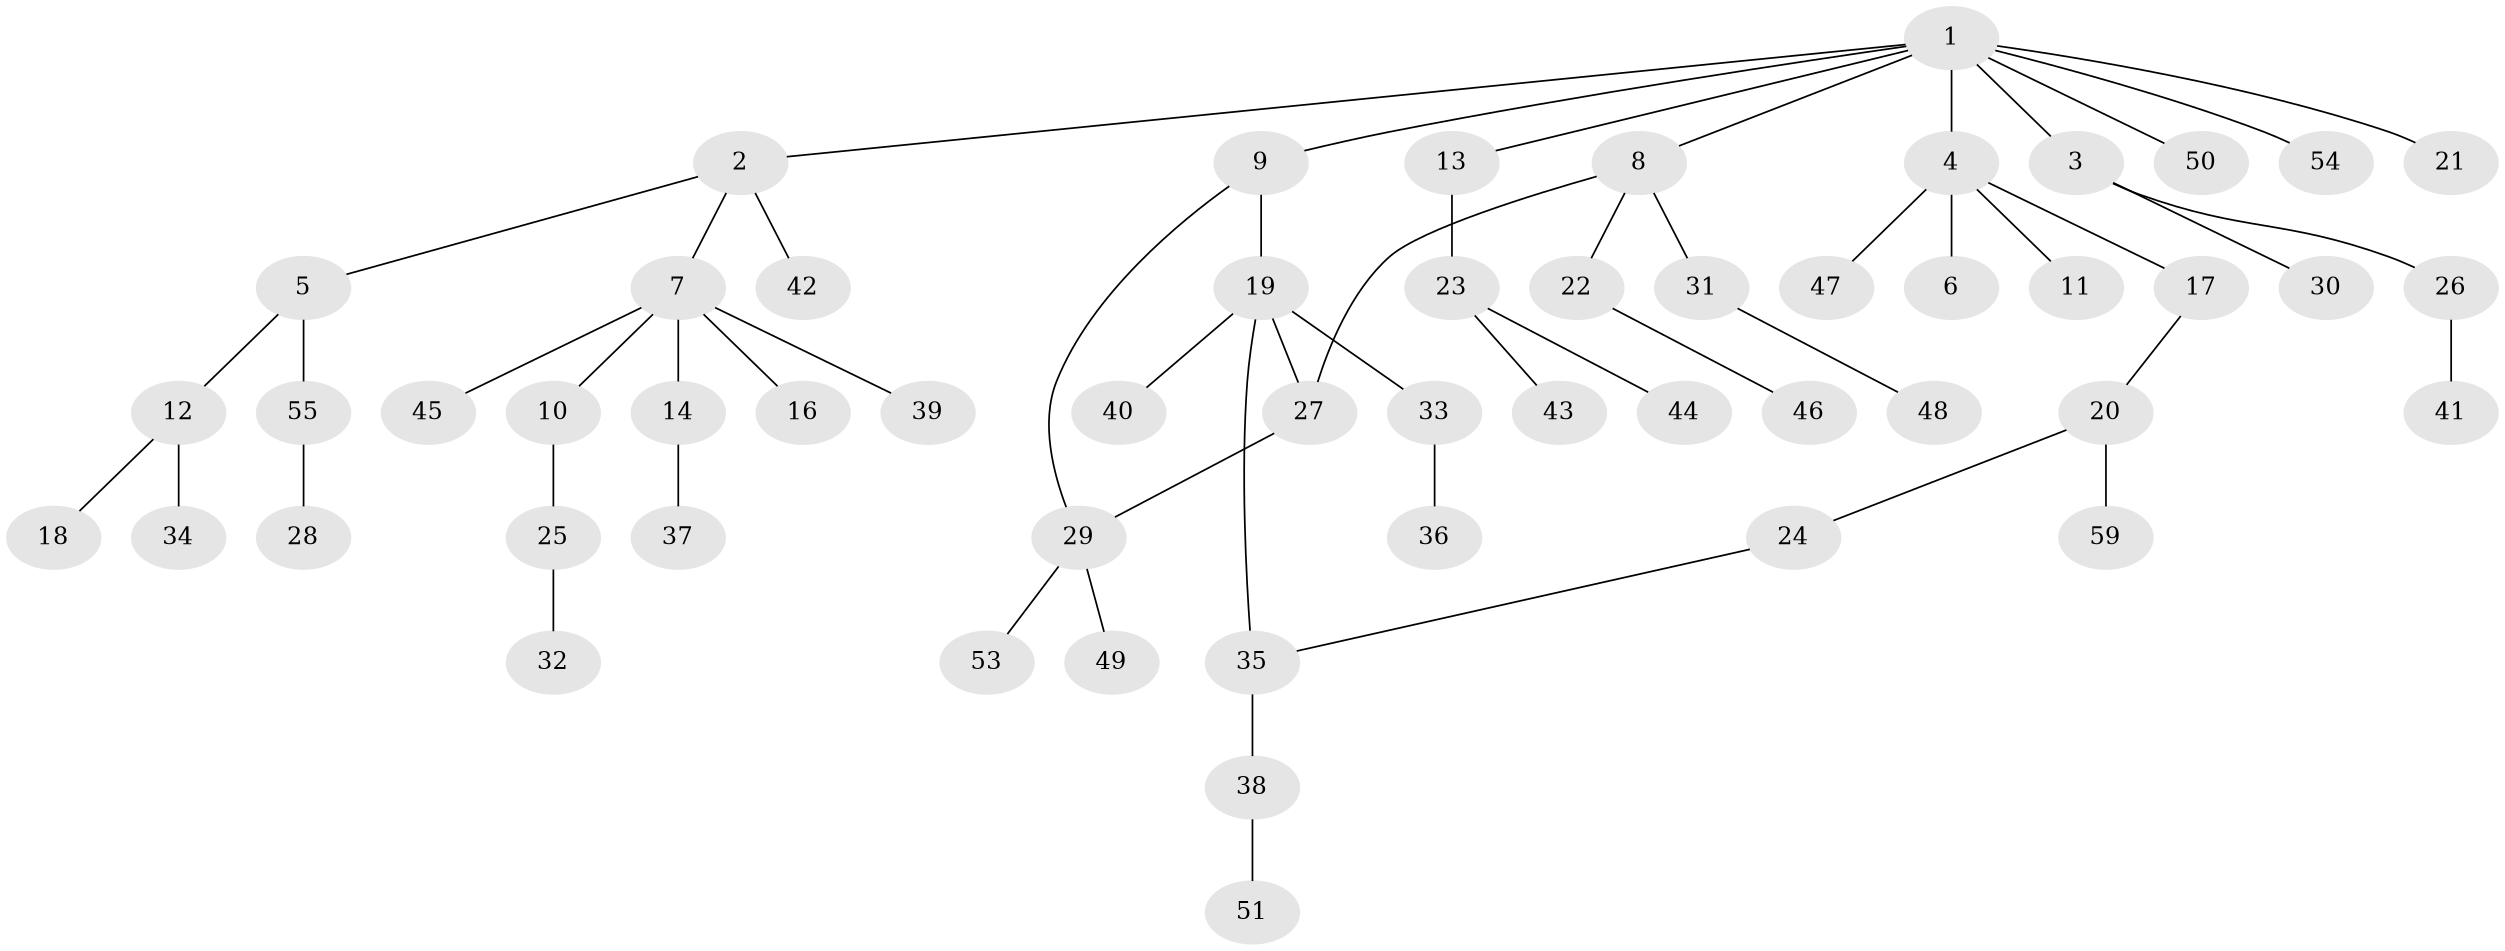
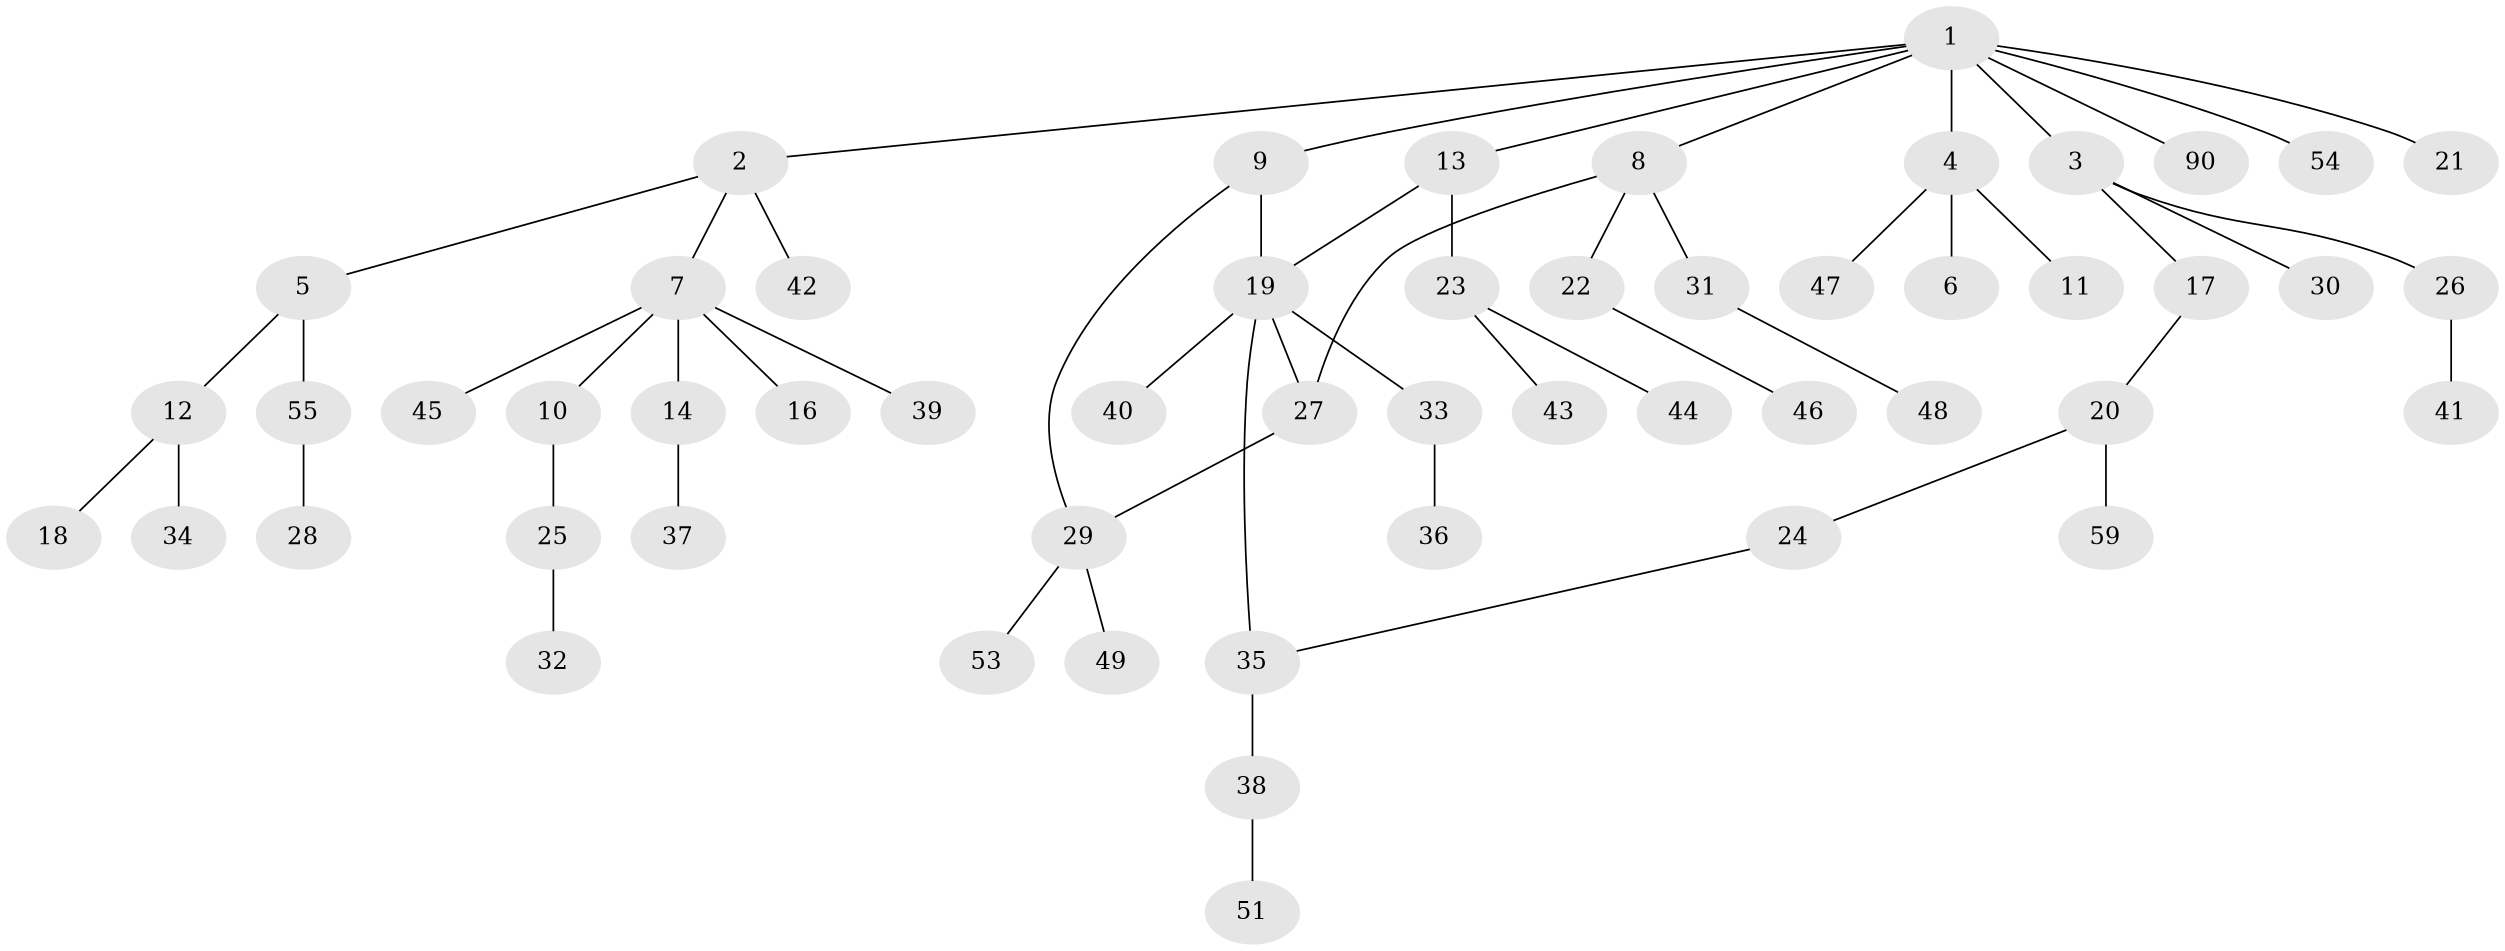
(2201, 163) -> (2201, 163)
(2076, 225) -> (2139, 225)
none -> (1356, 226)
